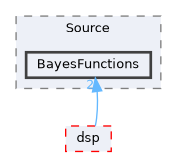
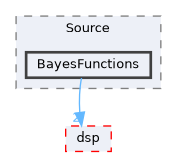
(97, 109) -> (80, 97)
